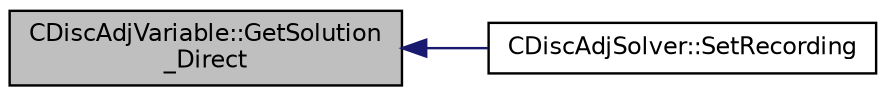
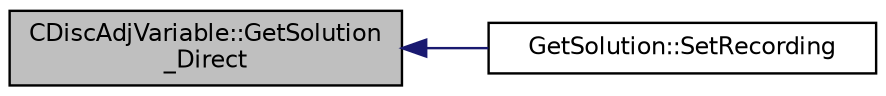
(682, 48) -> (682, 48)
